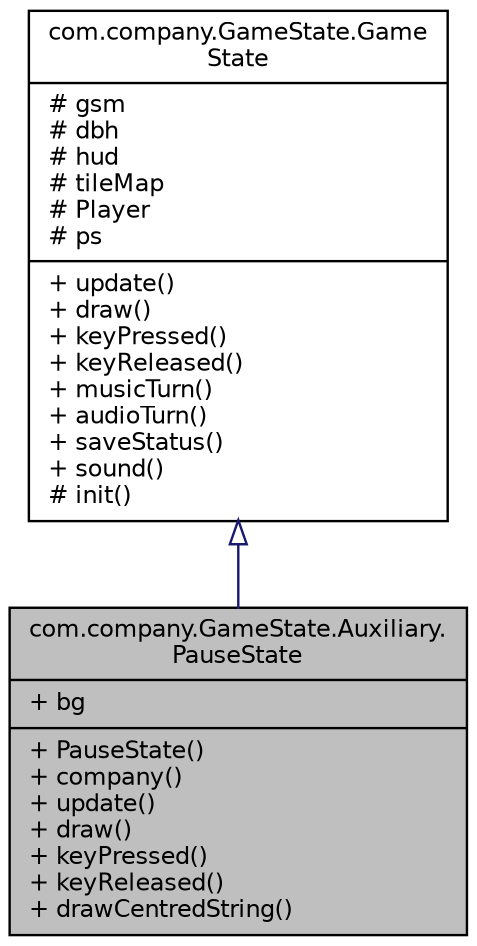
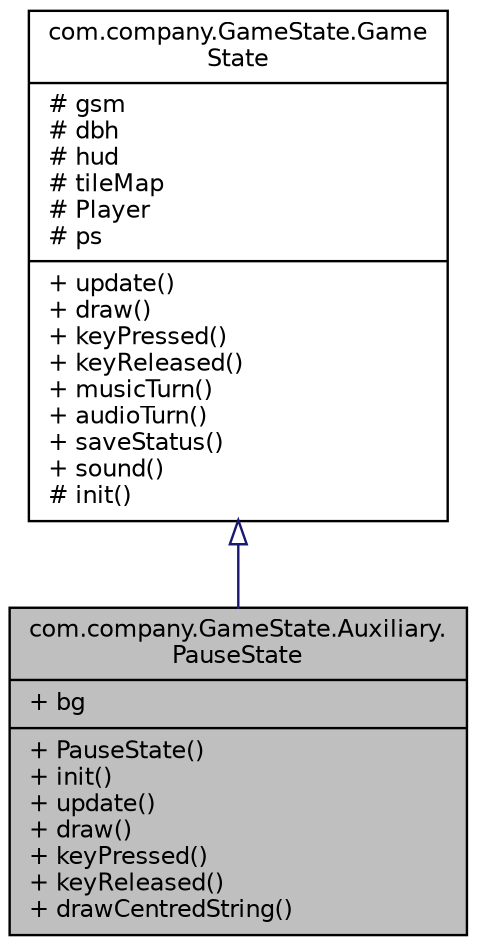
(106, 777) -> (71, 777)
